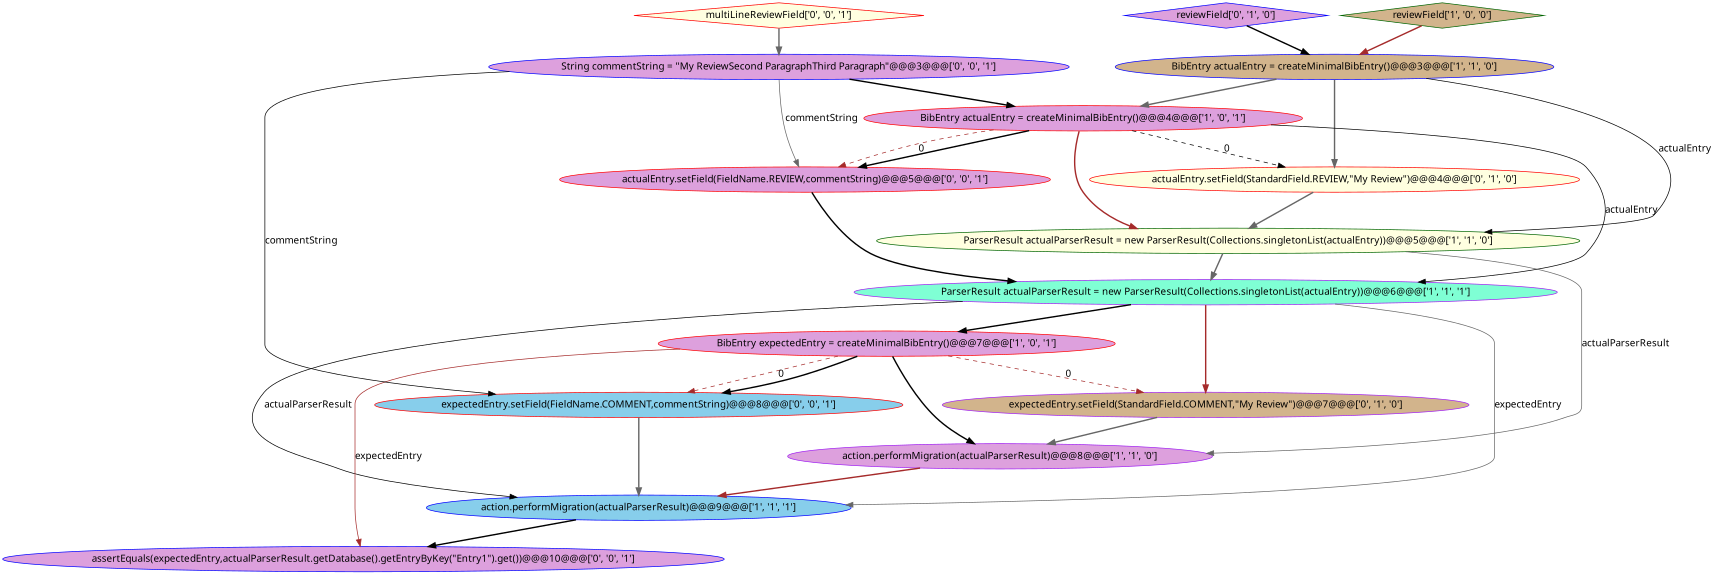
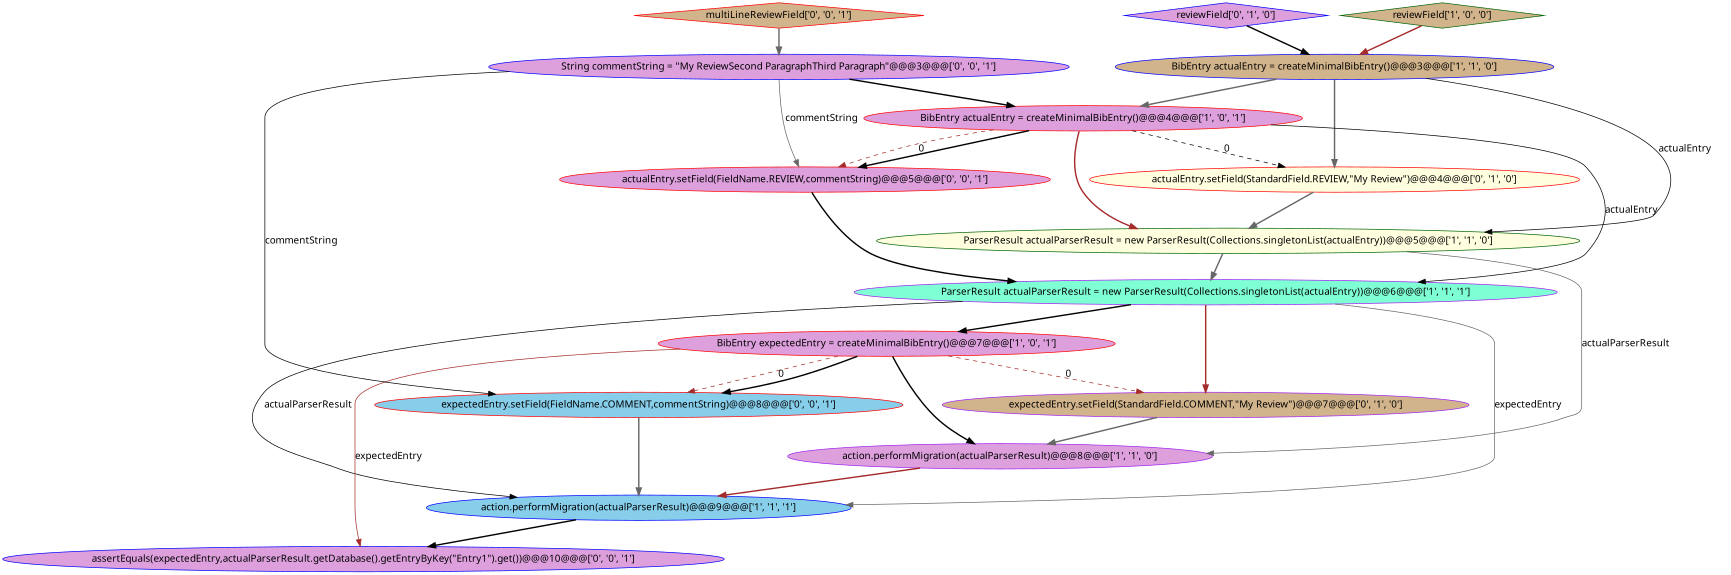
(779, 15) -> (779, 15)
